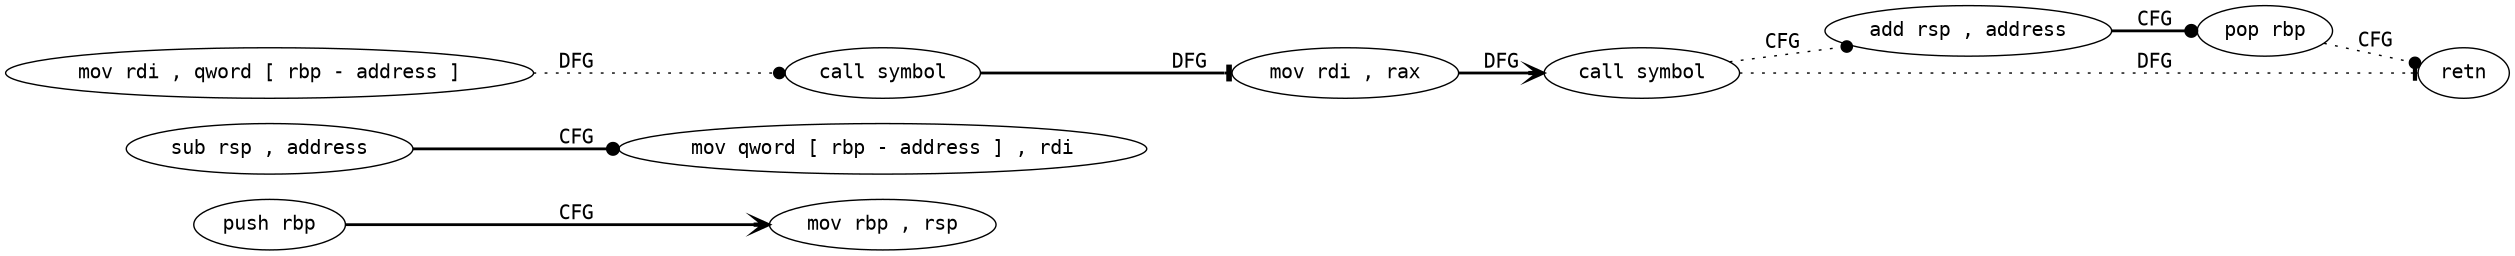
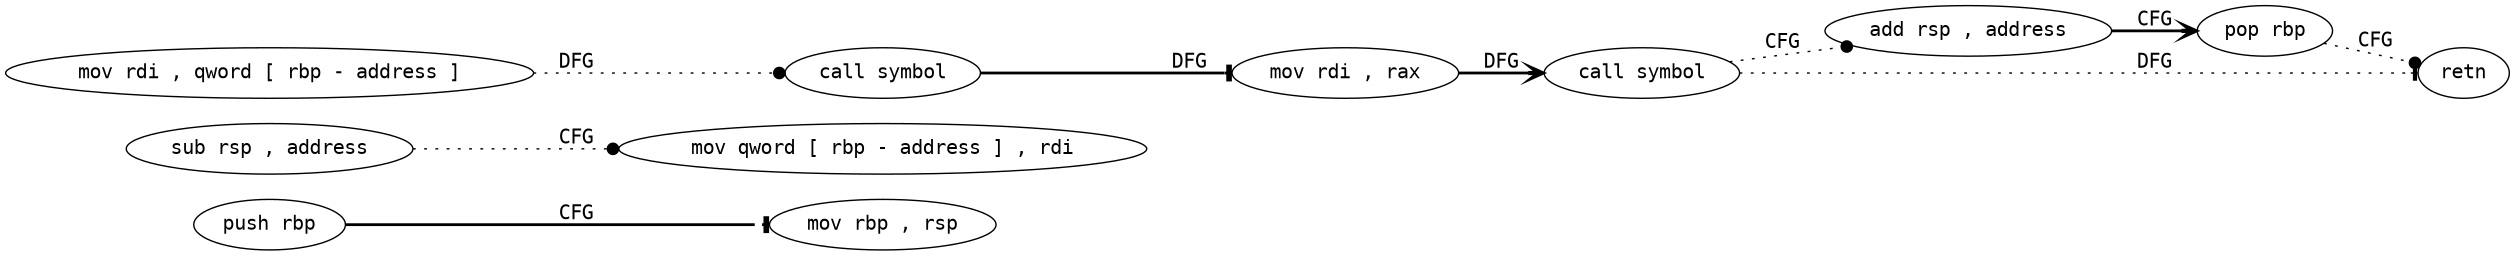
(2149, 31) -> (2149, 31)
(510, 149) -> (510, 149)
(550, 225) -> (550, 225)
